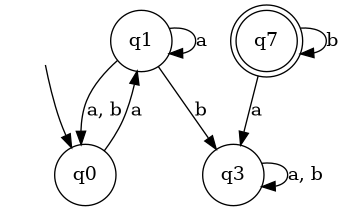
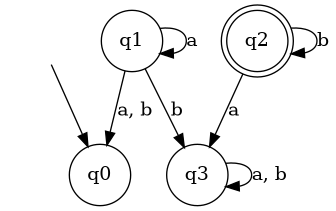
(267, 41) -> (257, 41)
(123, 119) -> none
